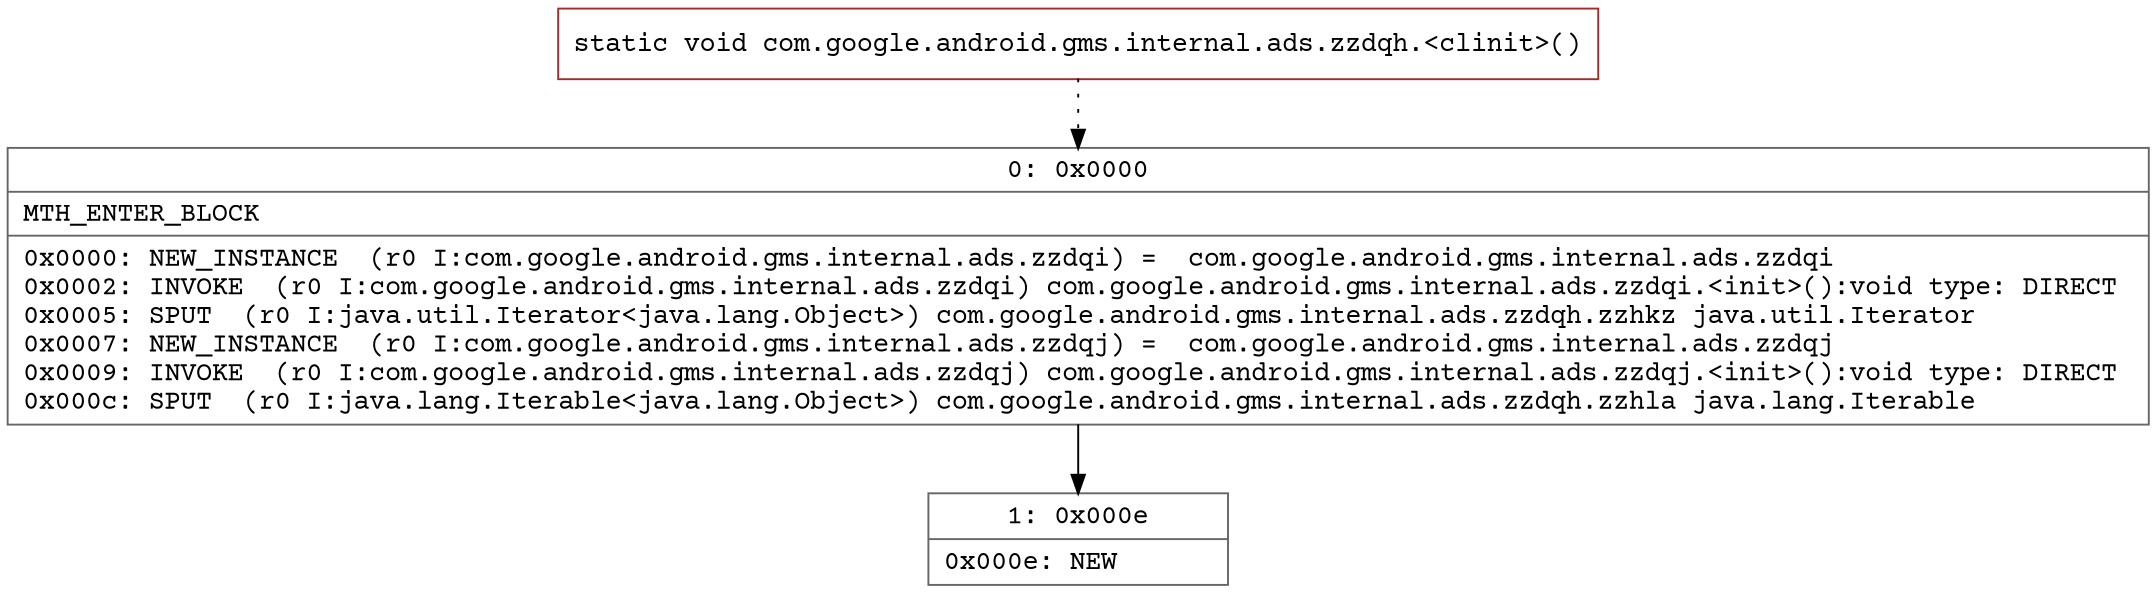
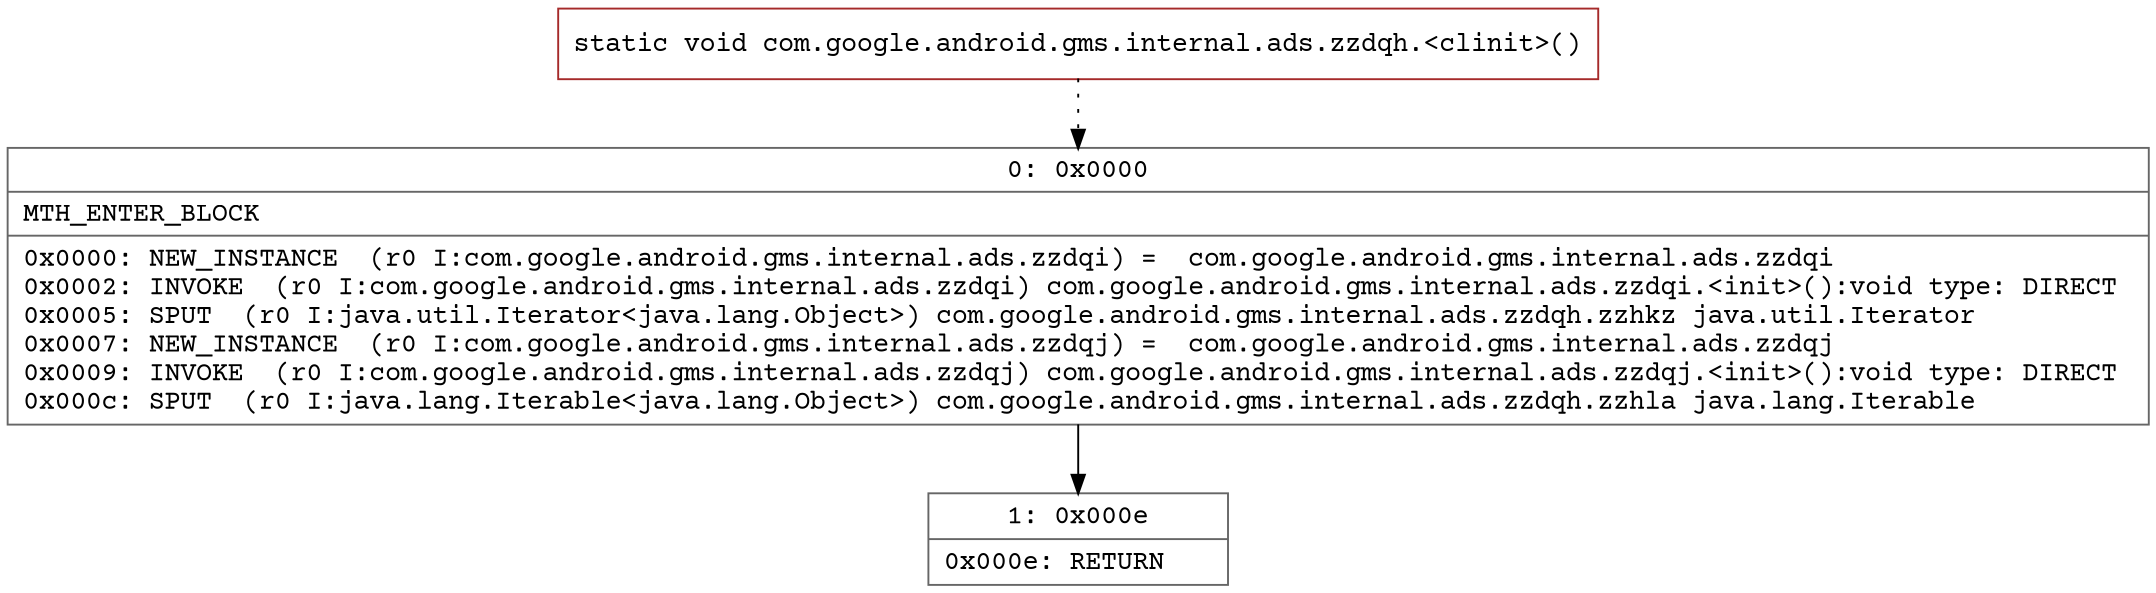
(1054, 561) -> (1078, 561)
